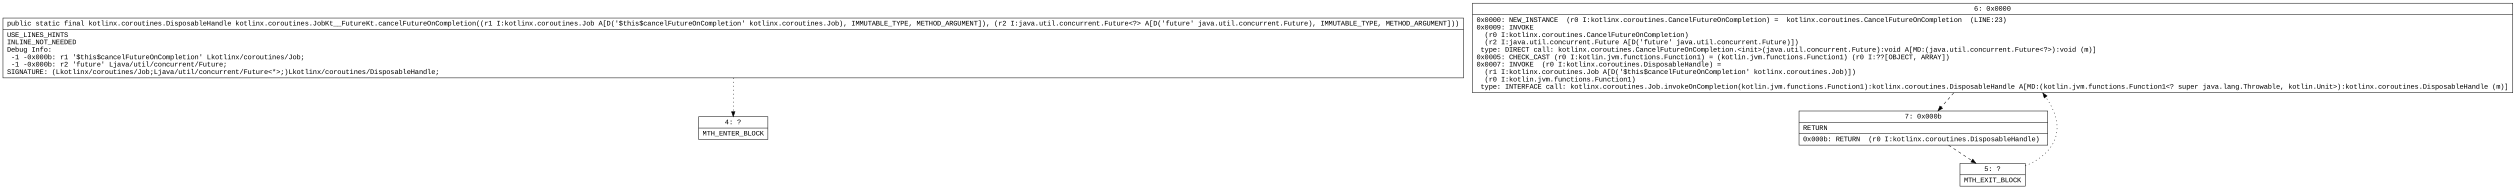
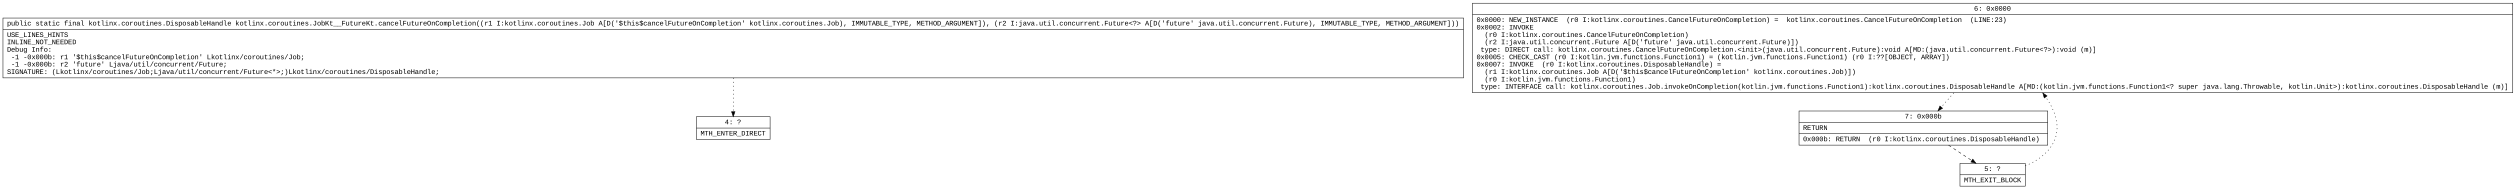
(1509, 27) -> (1509, 27)
(1948, 100) -> (1948, 100)
(733, 134) -> (733, 134)
